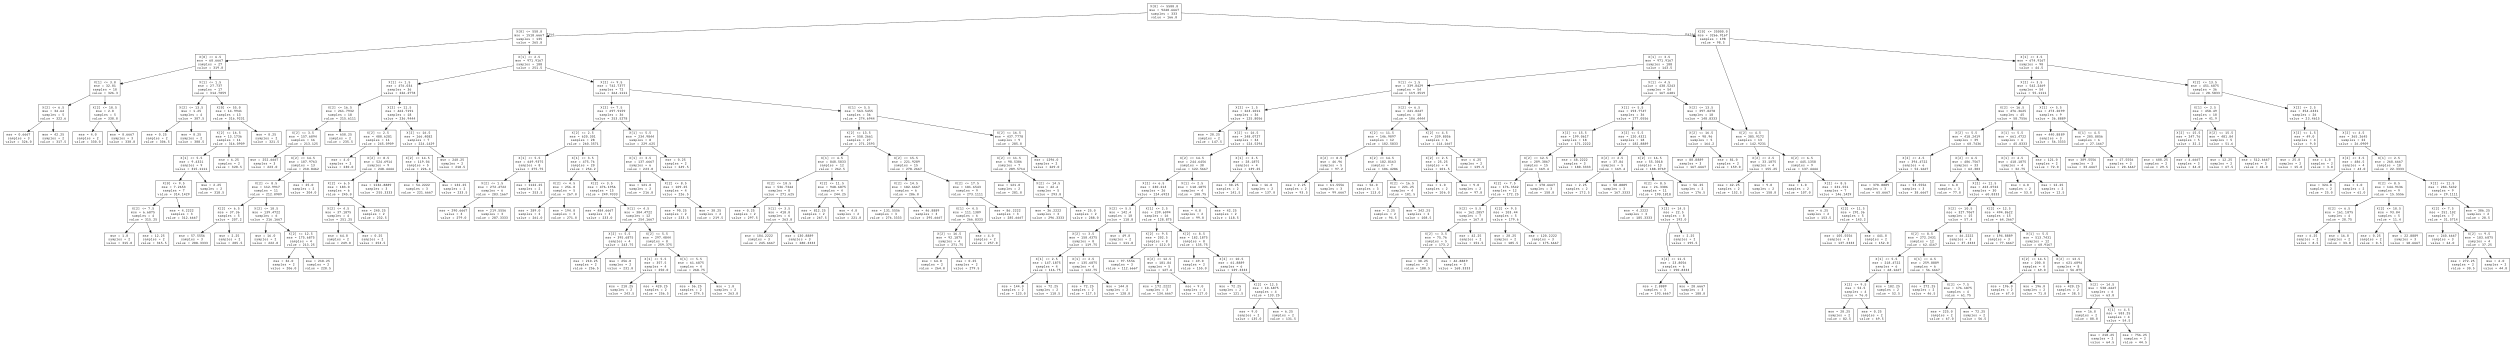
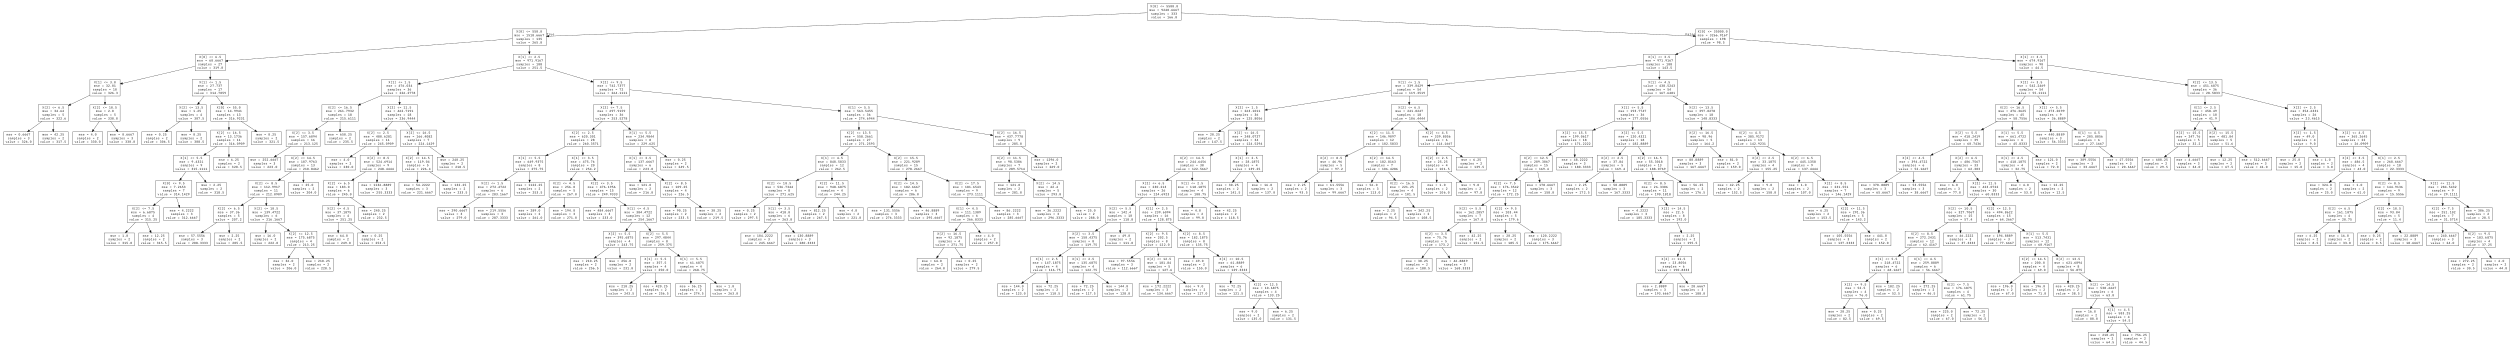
(1731, 87) -> (1687, 50)
(1086, 214) -> (1086, 214)
(1666, 238) -> (1680, 250)
